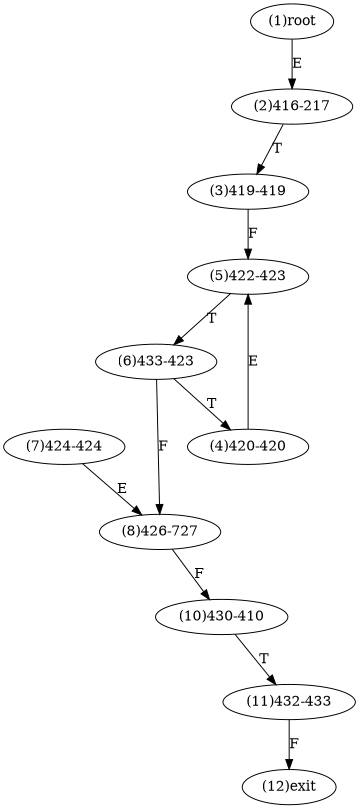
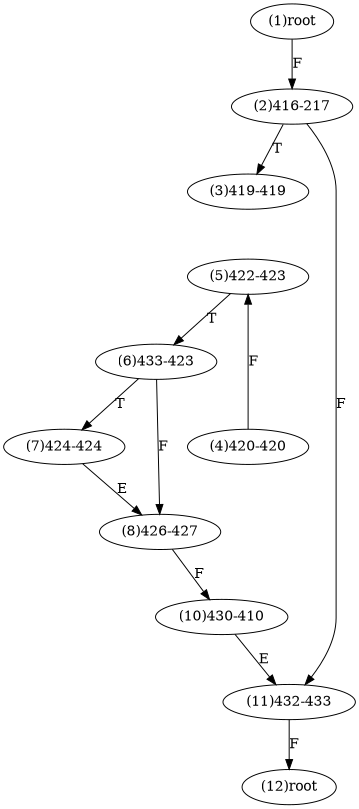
(297, 64) -> (297, 64)
(248, 229) -> none
(253, 362) -> (253, 362)
none -> (336, 400)
(199, 401) -> (114, 401)
(160, 532) -> (160, 532)
(264, 660) -> (264, 660)
(289, 787) -> (289, 787)
